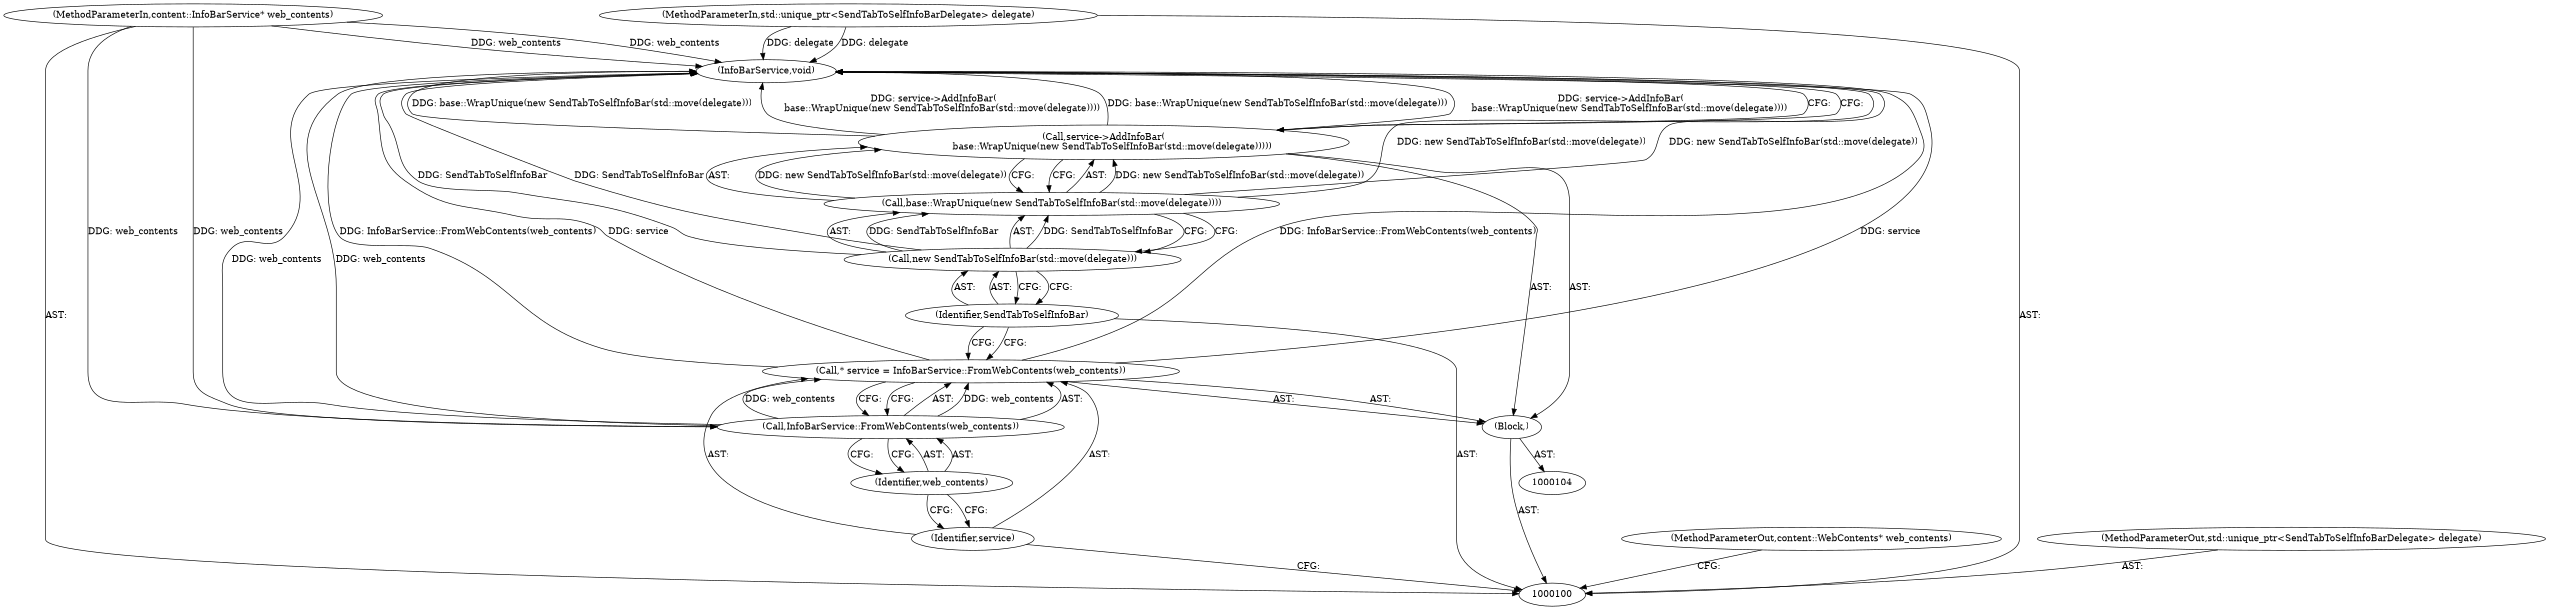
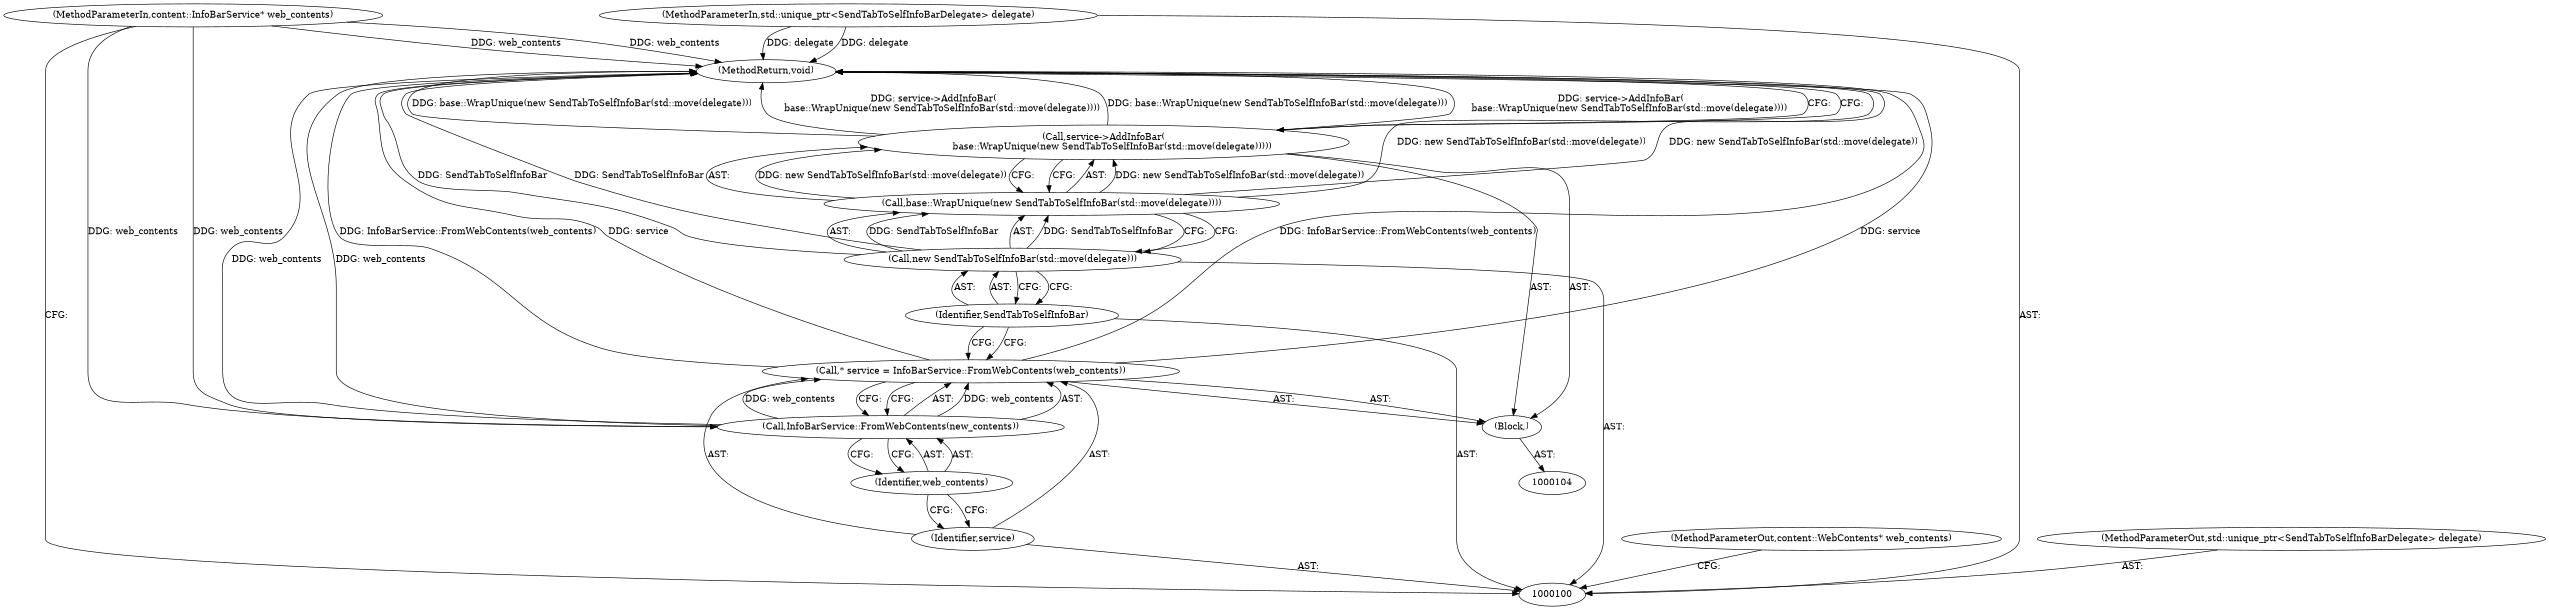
(766, 71) -> (766, 71)
(58, 316) -> (58, 316)
(891, 427) -> (891, 427)
(1517, 510) -> (1542, 274)
(1310, 567) -> (1310, 567)
